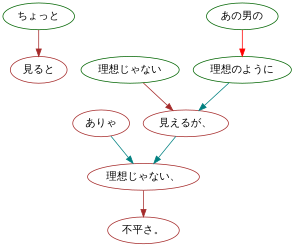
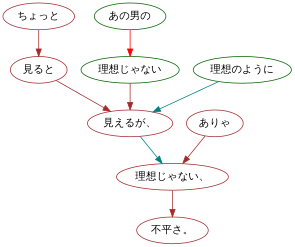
(39, 16) -> (39, 16)
(242, 39) -> (130, 39)
none -> (80, 94)
(120, 147) -> (196, 147)
